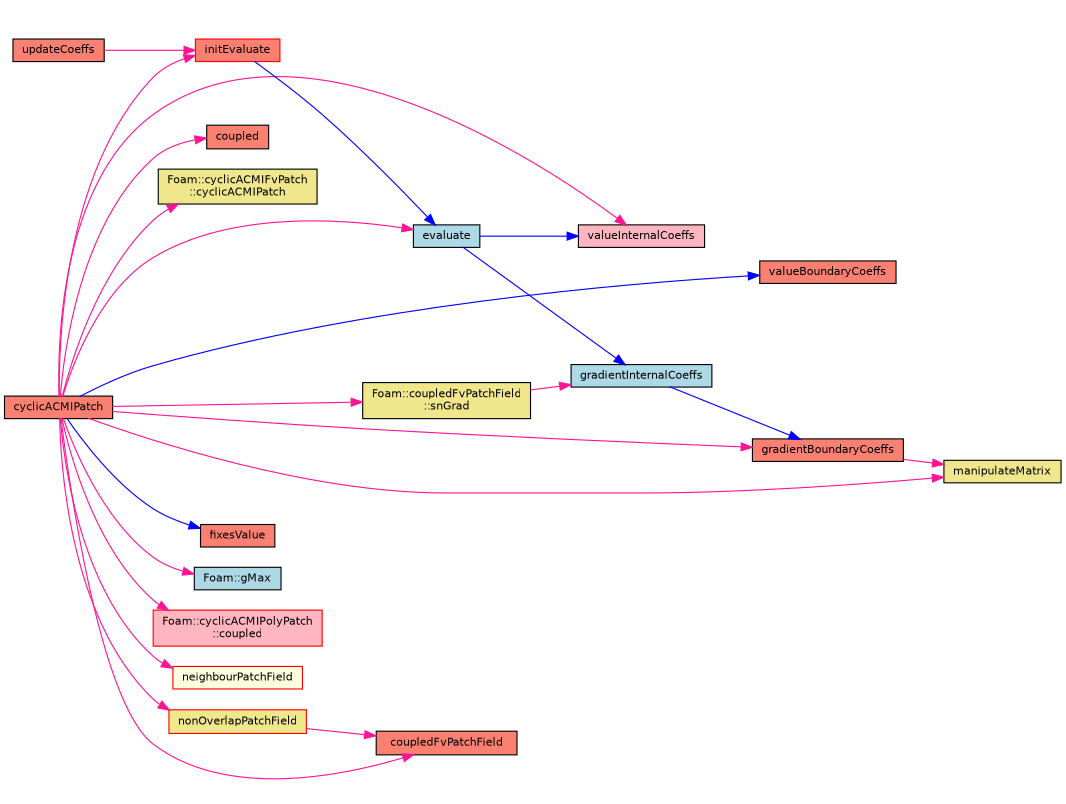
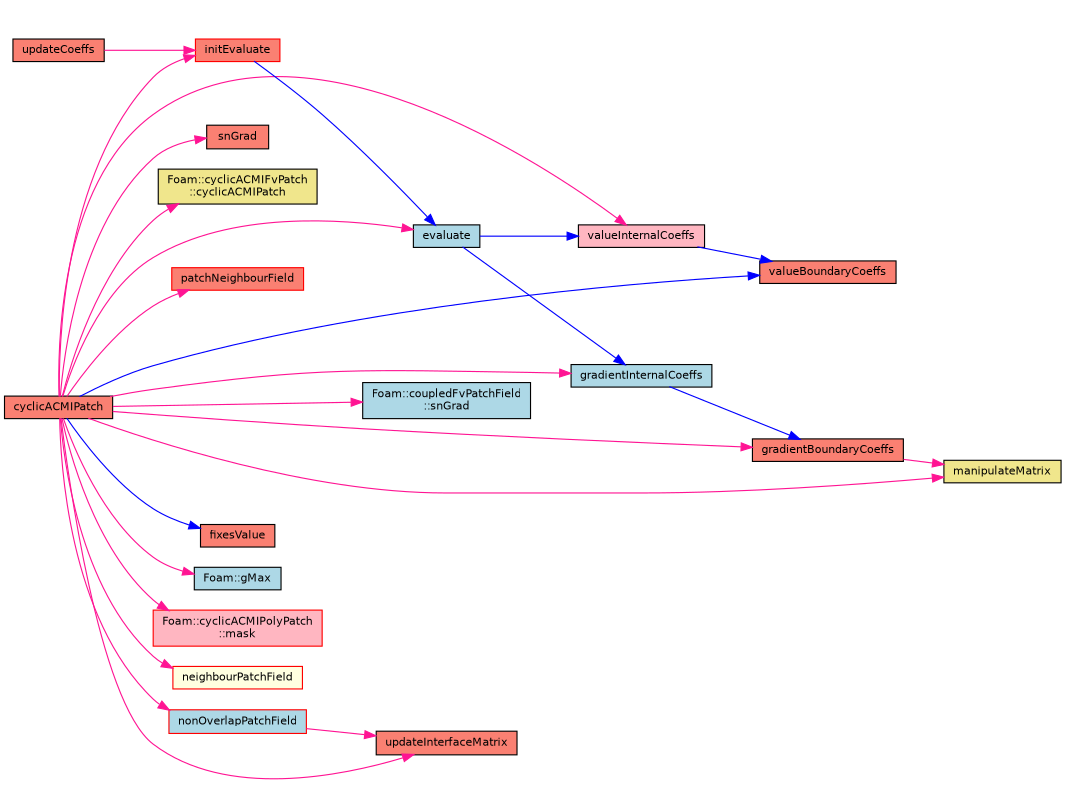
(238, 137) -> (238, 137)
none -> (729, 253)
none -> (238, 279)
(545, 388) -> (334, 372)
(447, 401) -> (447, 401)
(238, 628) -> (238, 628)
(238, 722) -> (238, 722)
(447, 743) -> (447, 743)
